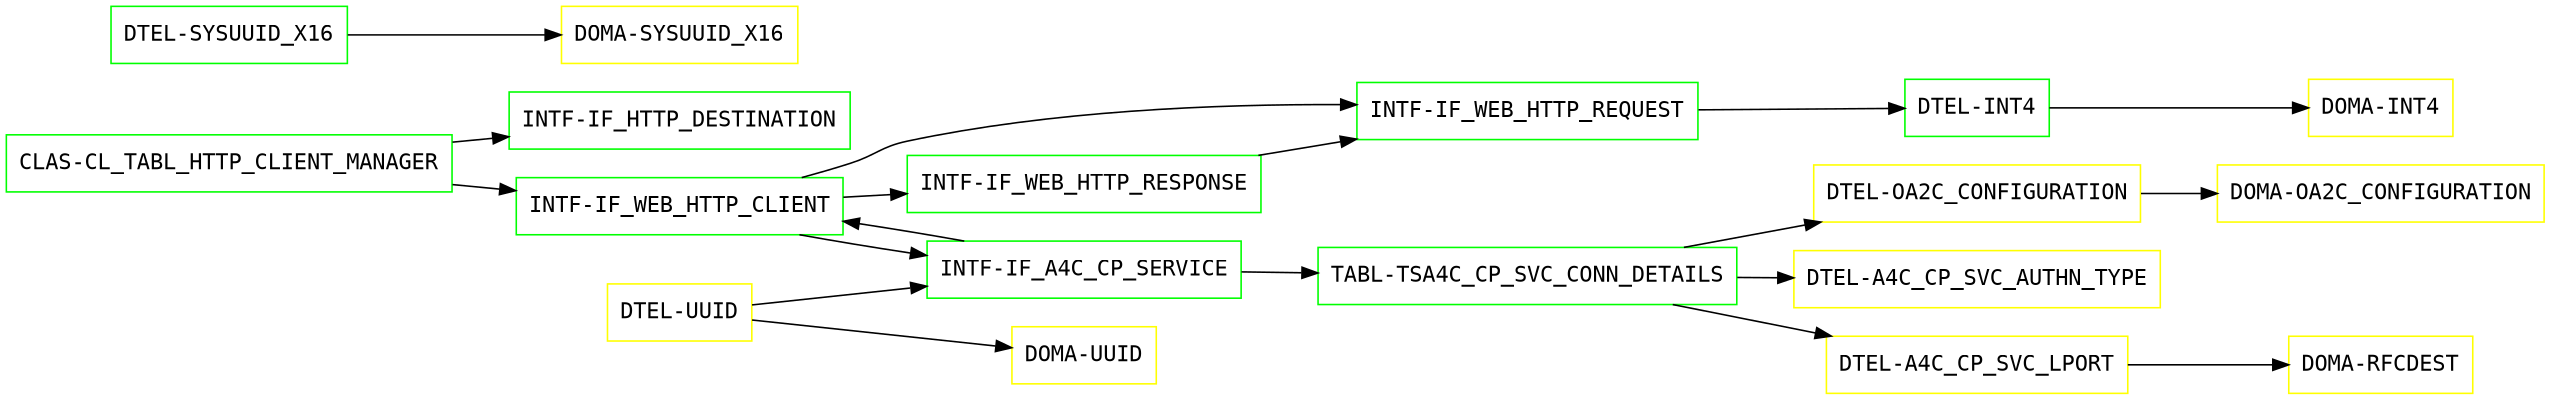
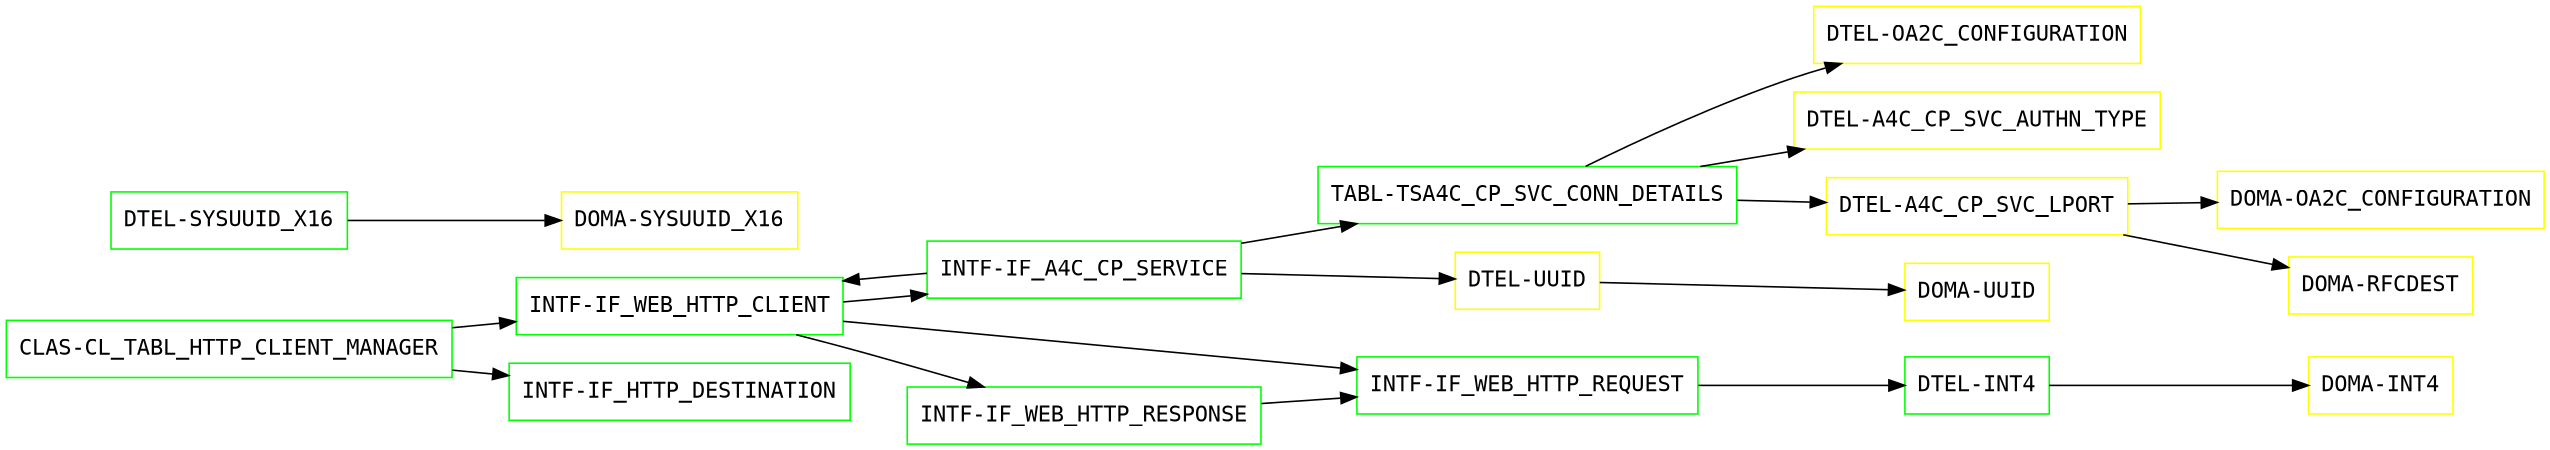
(2171, 194) -> (2164, 203)
(831, 296) -> (1340, 276)
